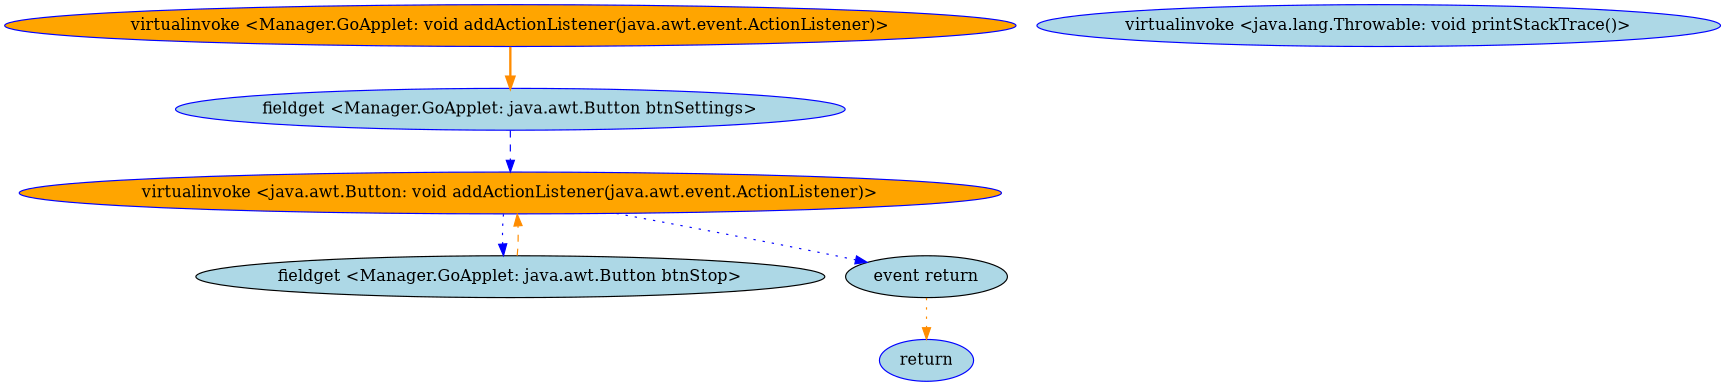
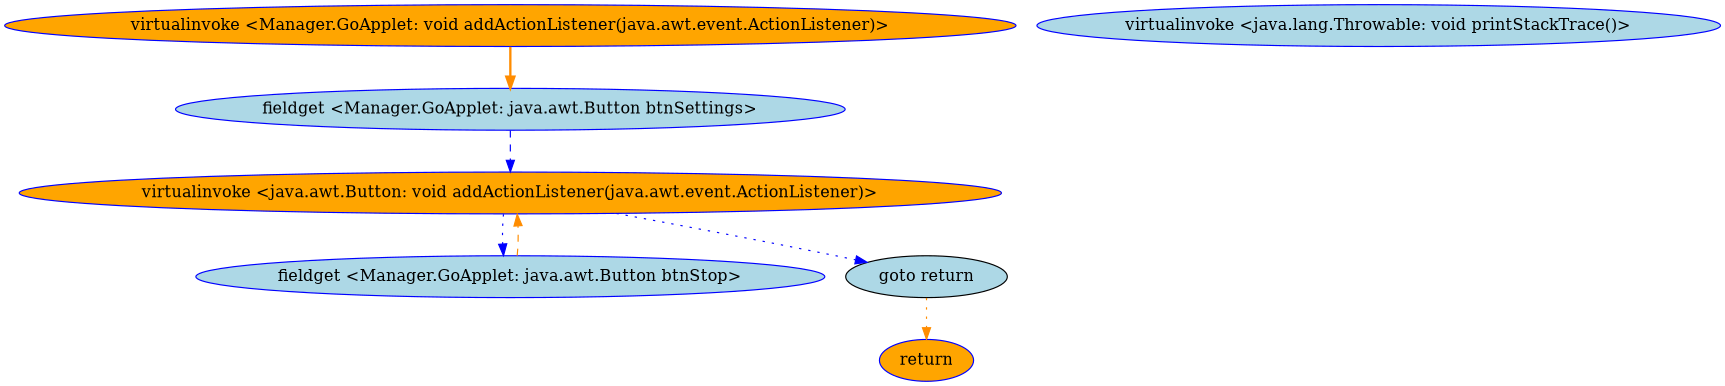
(510, 277) -> (510, 277)
(927, 277) -> (927, 277)
(927, 360) -> (927, 360)
